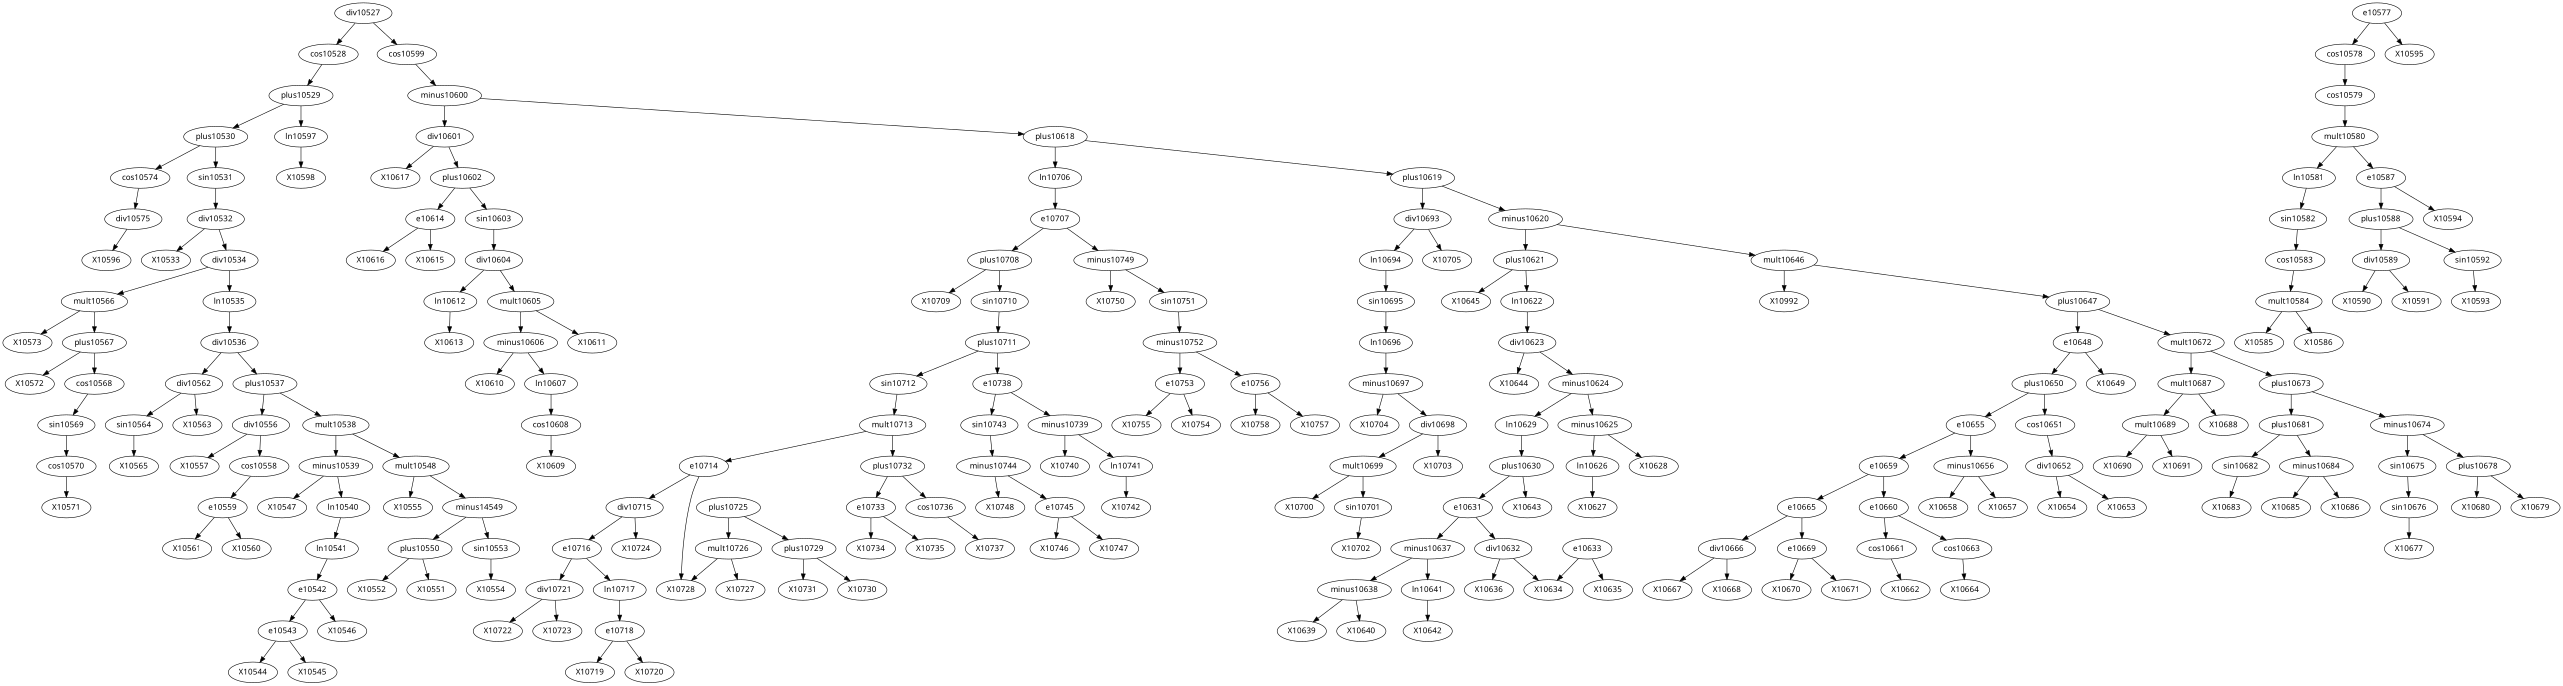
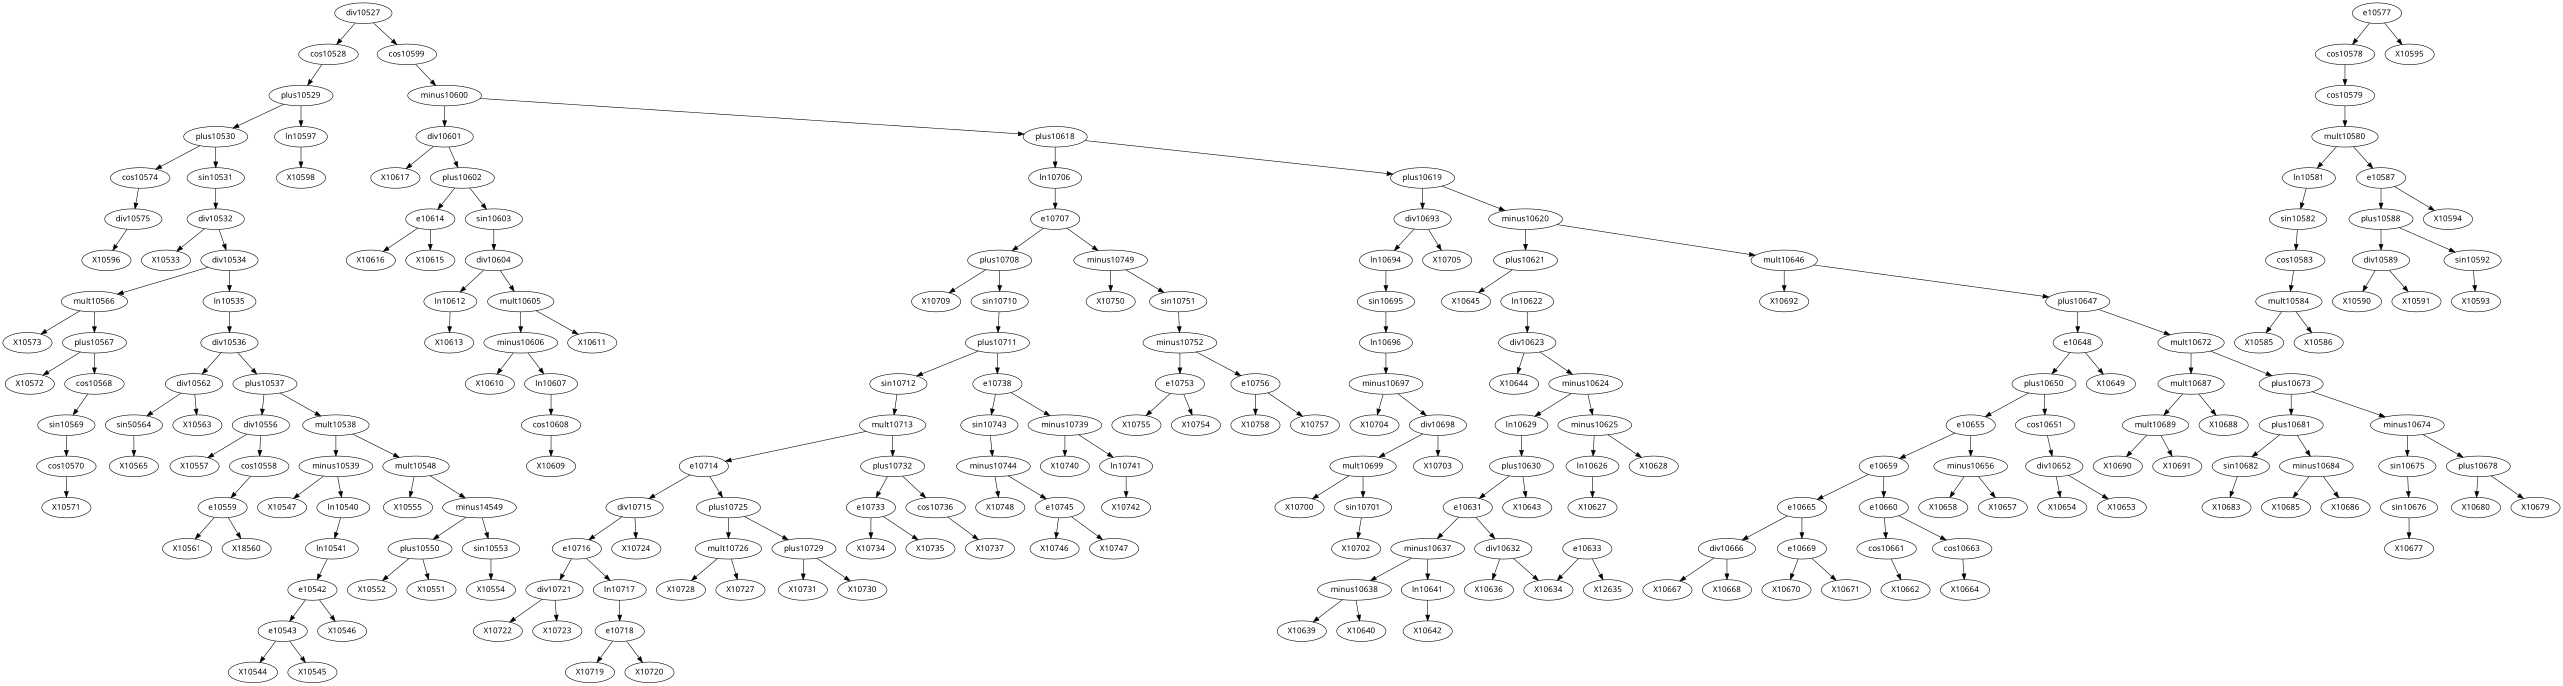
(1526, 278) -> none
(1784, 302) -> (1784, 302)
(134, 425) -> (134, 425)
(686, 524) -> (715, 484)
(247, 549) -> (247, 549)
(1608, 590) -> (1608, 590)
